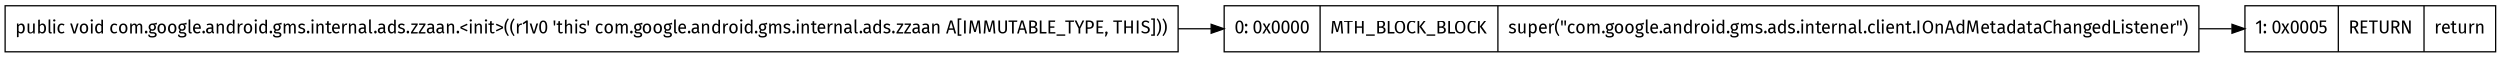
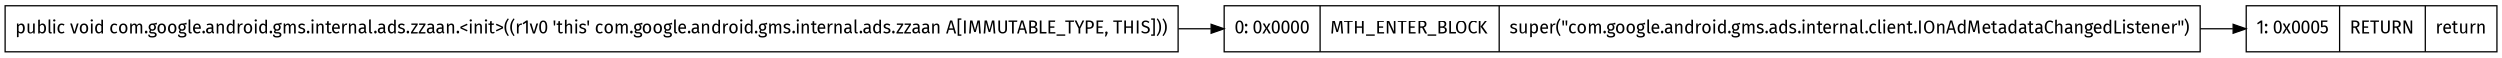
(1409, 28) -> (1410, 28)
